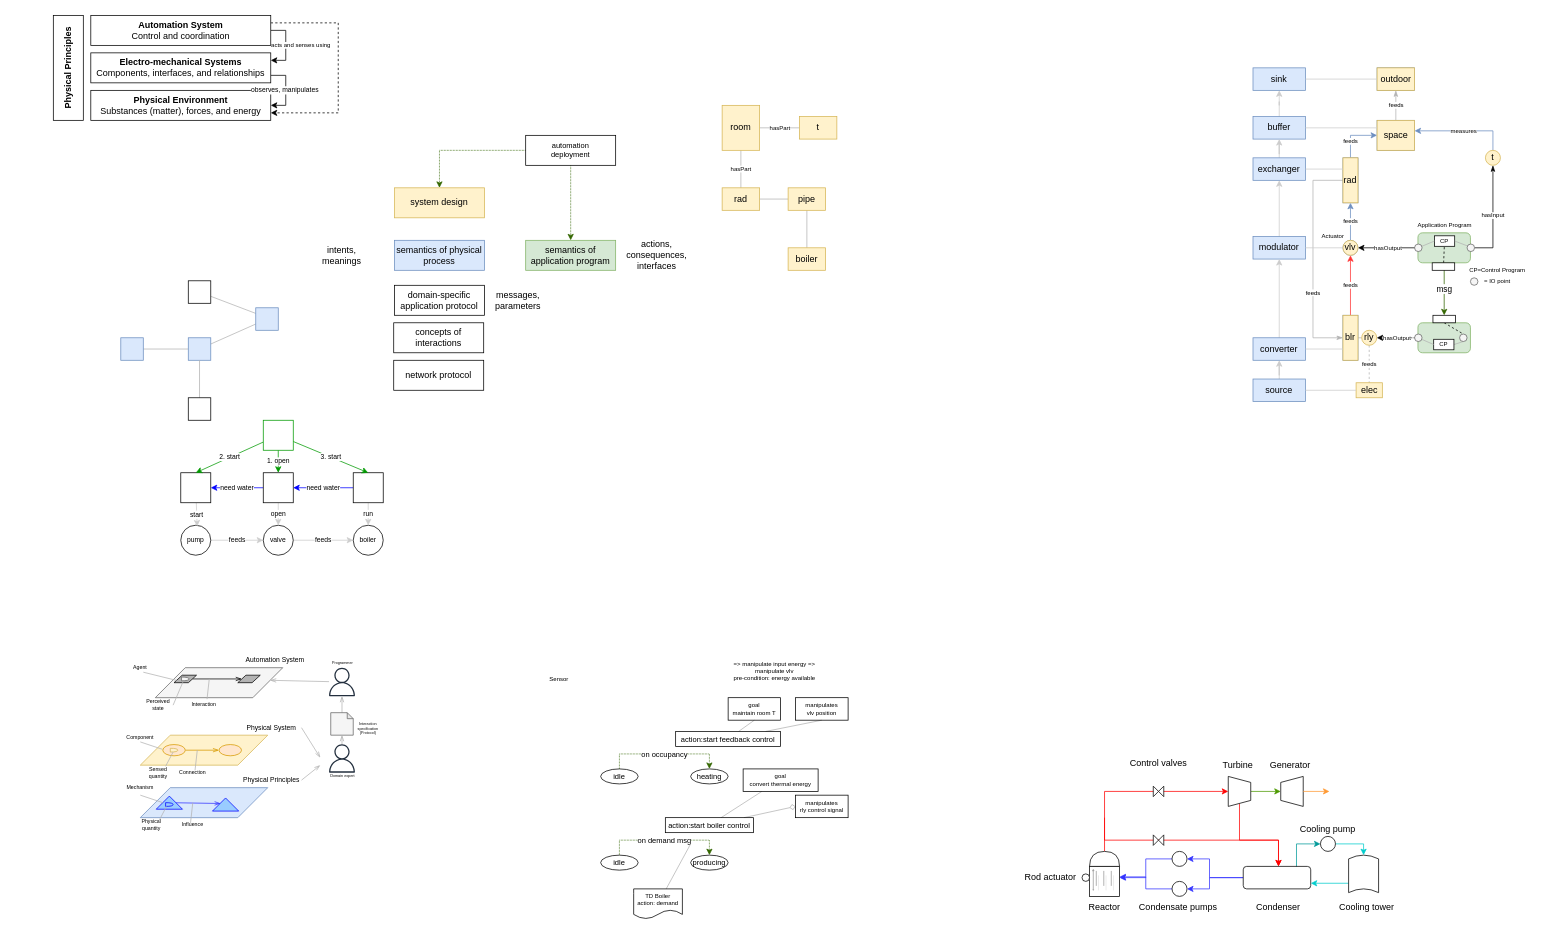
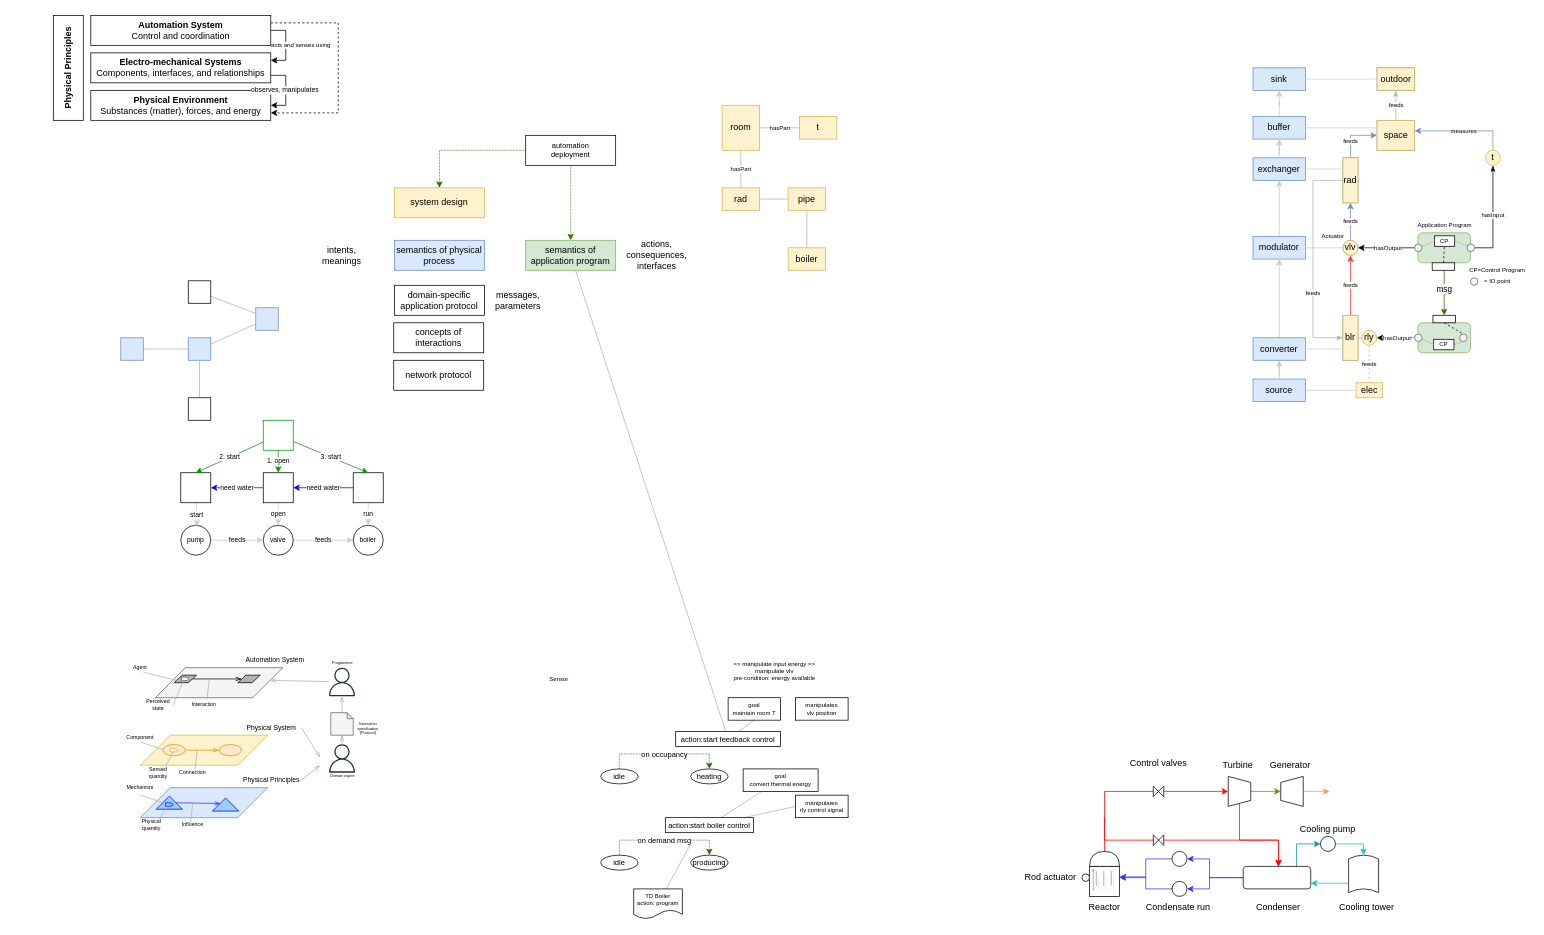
(792, 726) -> (650, 501)
(789, 808) -> (791, 807)
(658, 900) -> (658, 900)
(1179, 908) -> (1179, 908)
